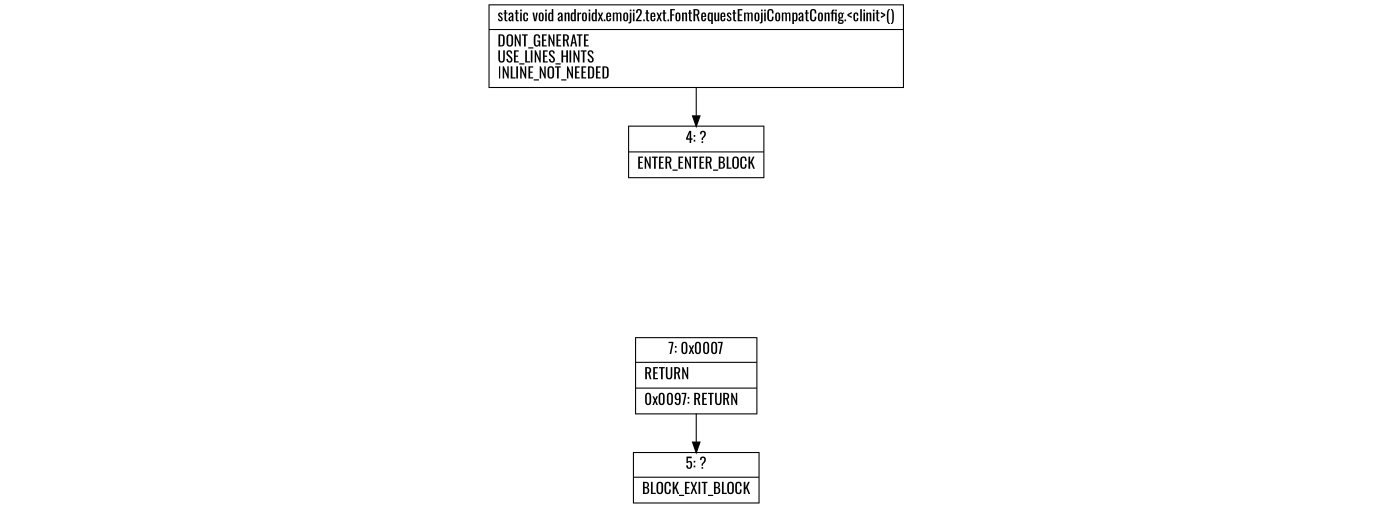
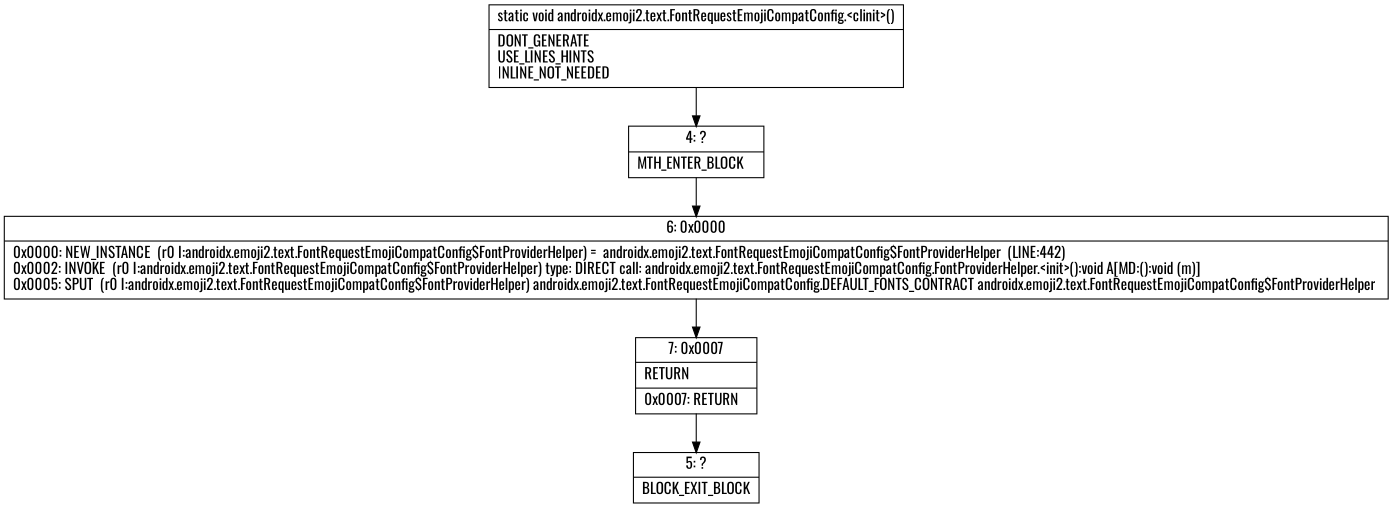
(696, 164) -> (691, 164)
none -> (696, 258)
(696, 400) -> (696, 400)
